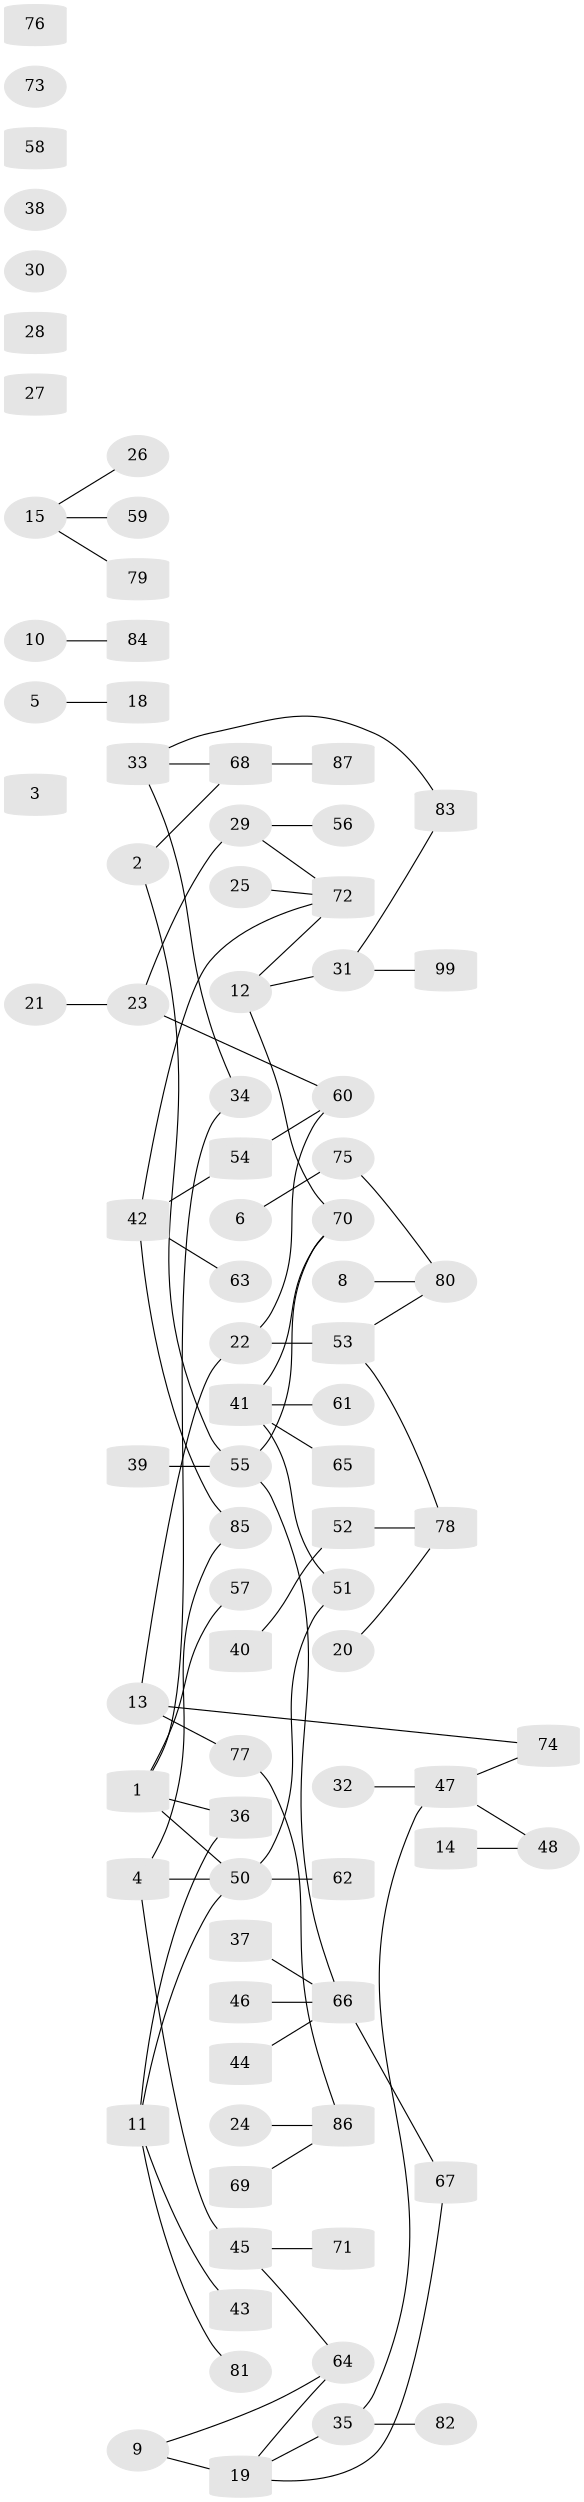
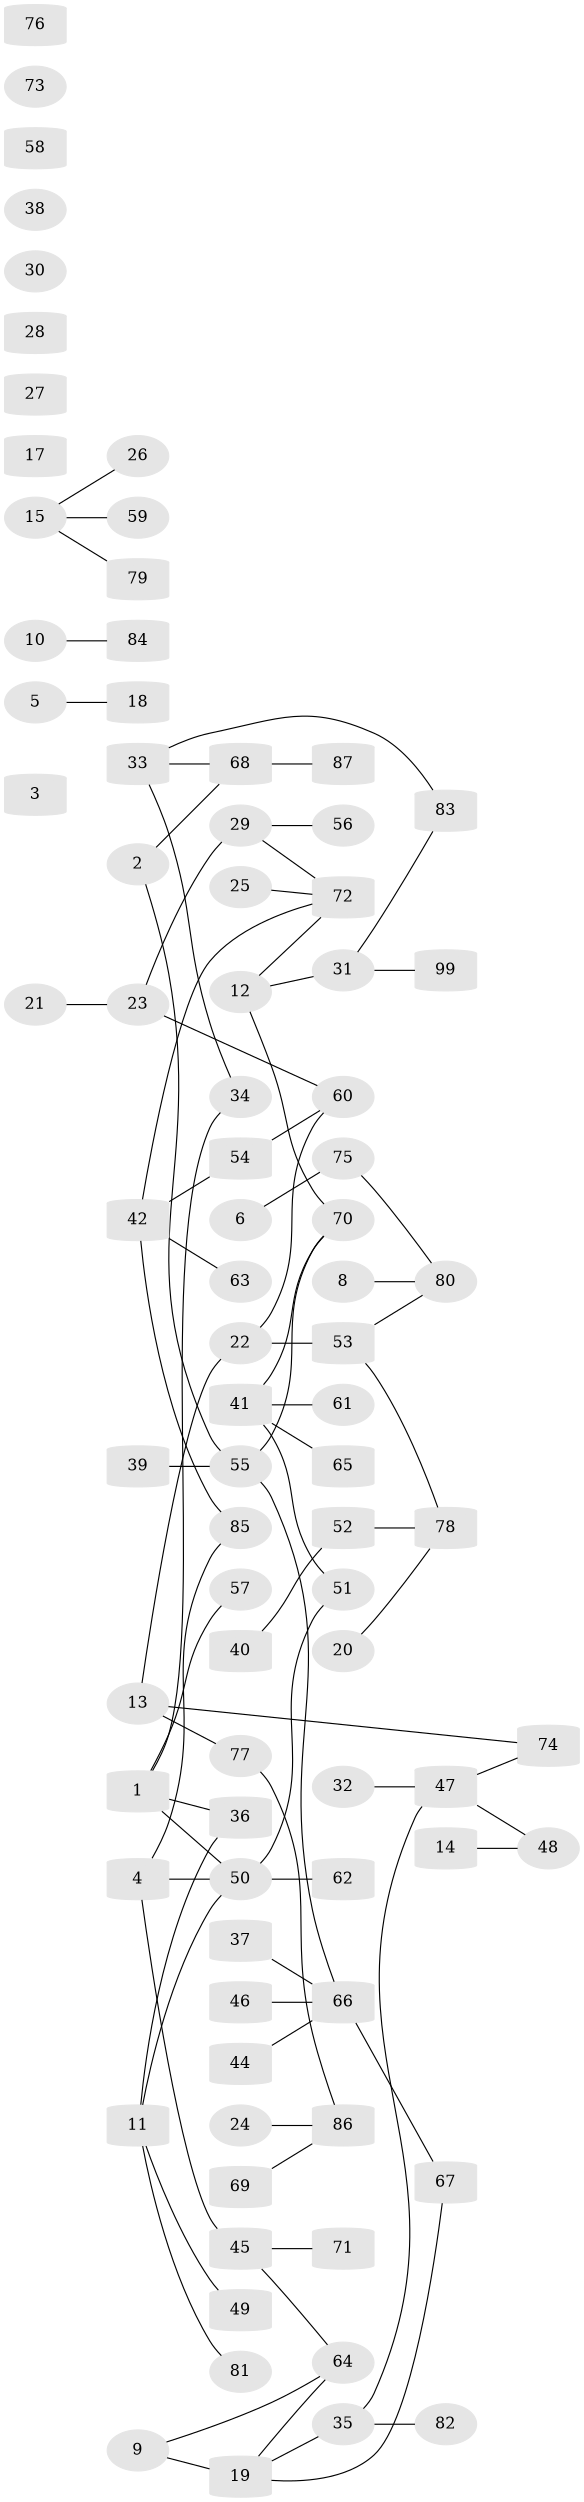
none -> (35, 456)
(241, 2310) -> (241, 2310)
